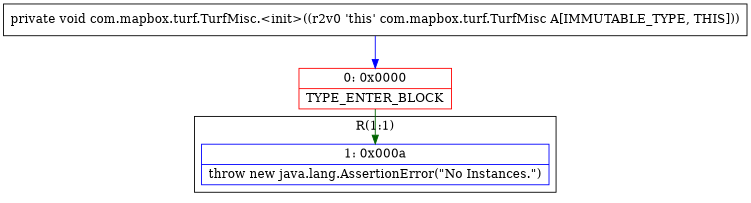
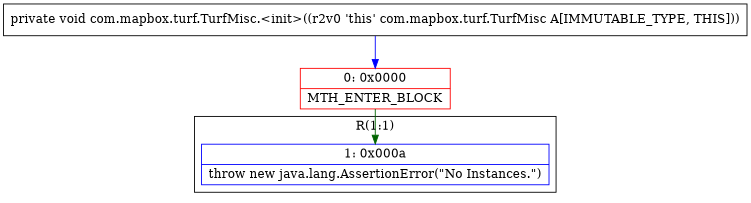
(375, 98) -> (375, 98)
